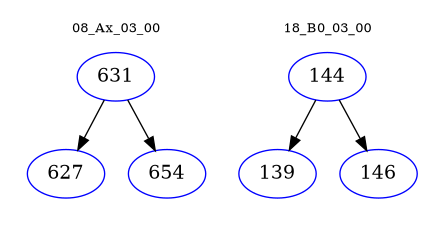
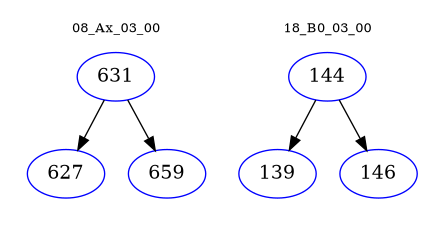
(167, 174) -> (167, 174)
